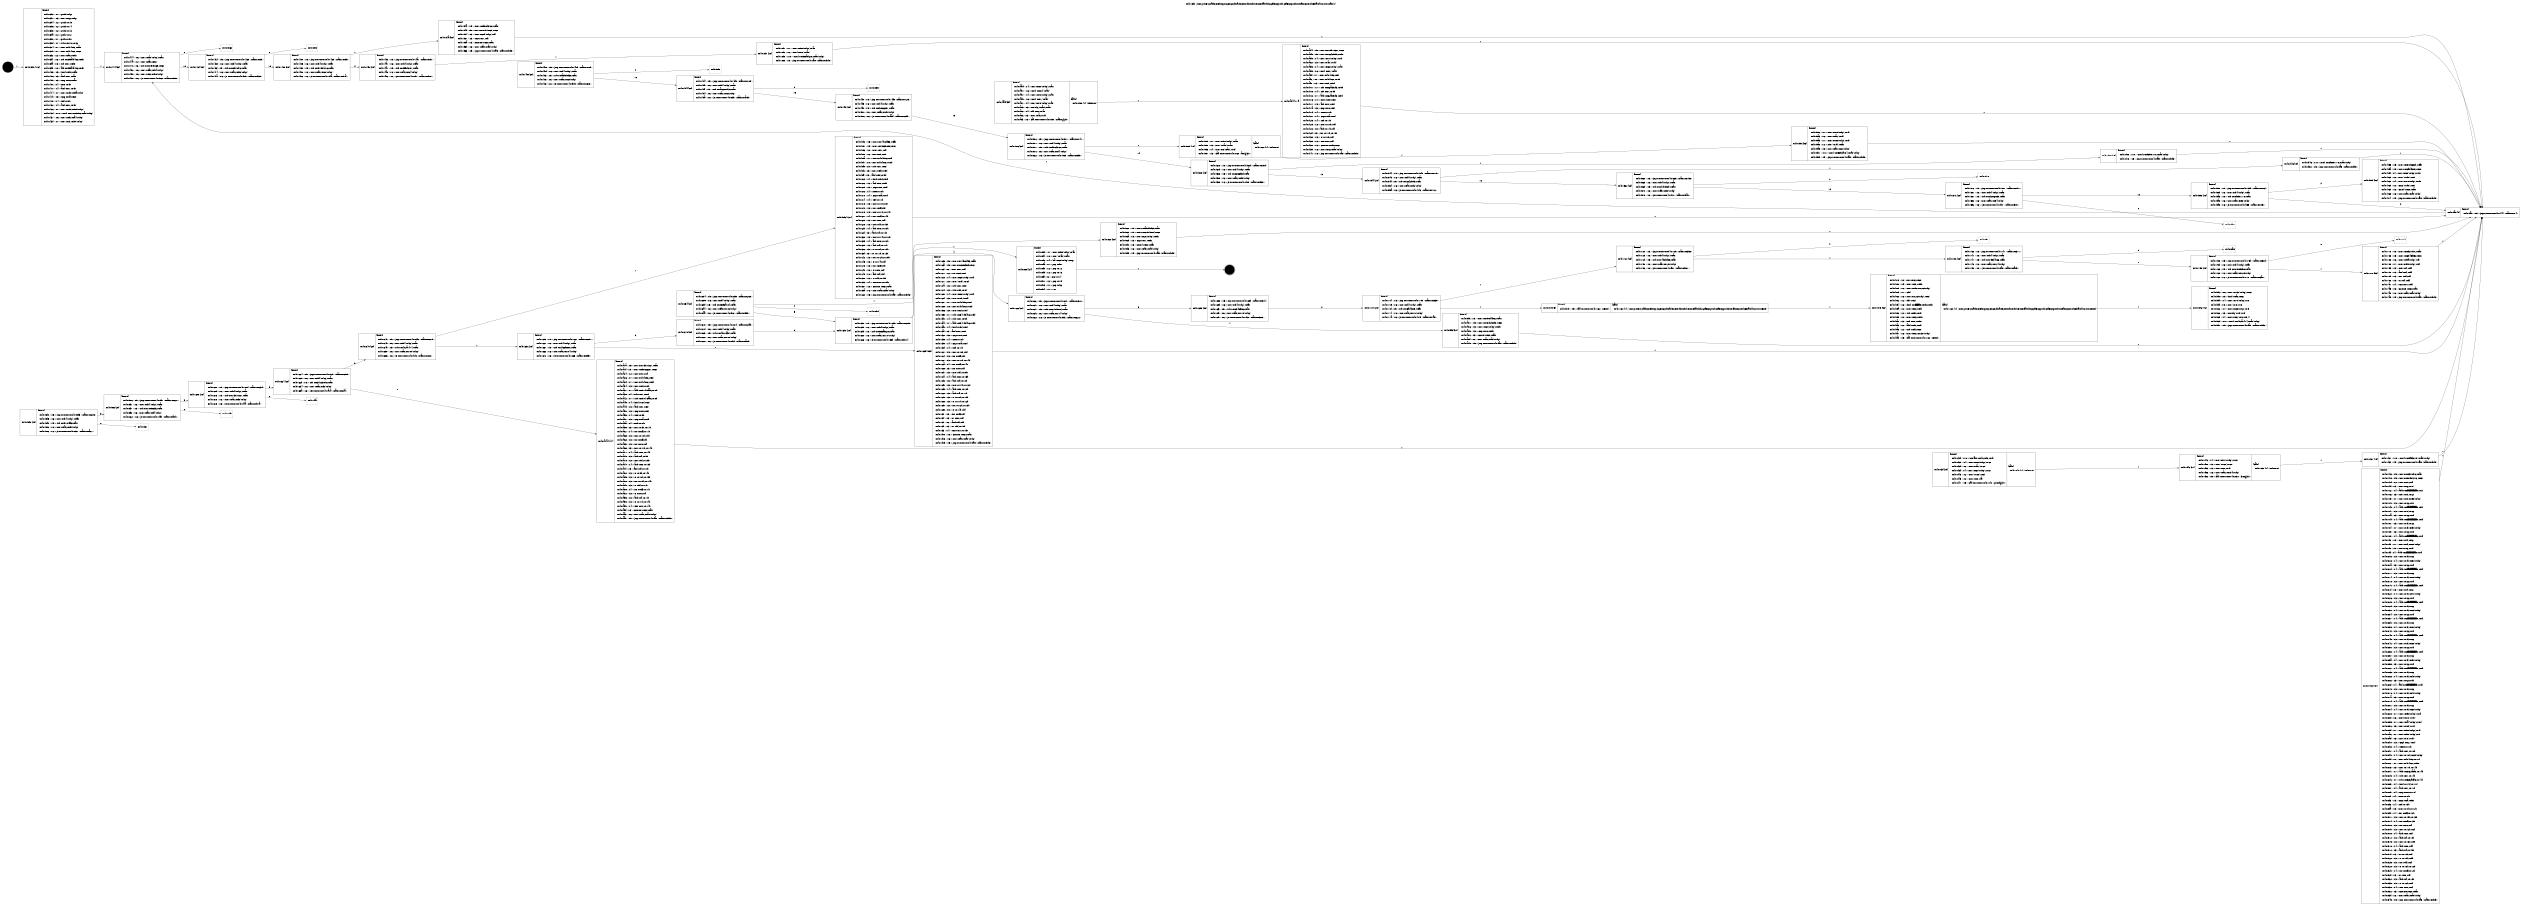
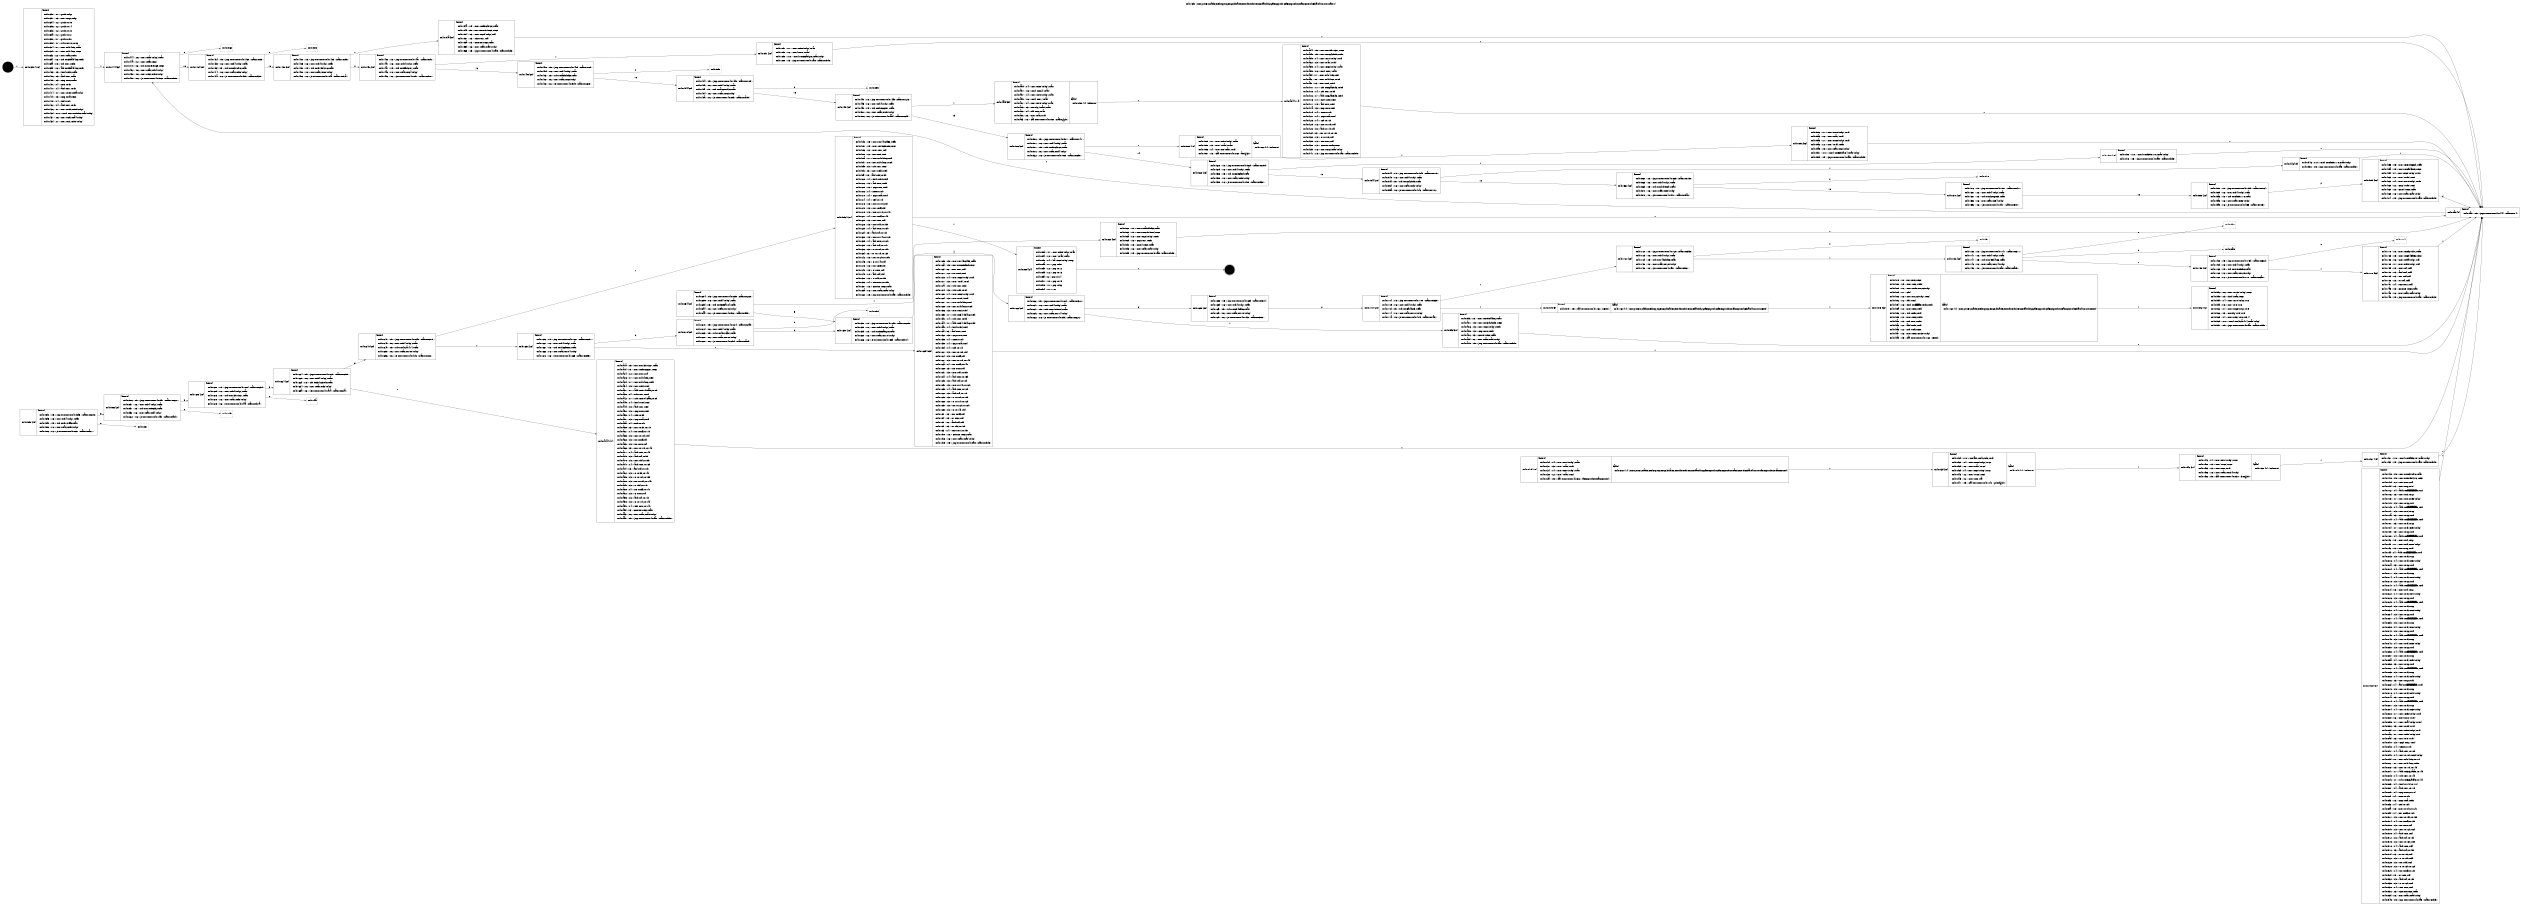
none -> (476, 71)
none -> (953, 105)
(2356, 205) -> (2454, 201)
(2117, 212) -> (2122, 241)
(931, 248) -> (965, 236)
(810, 310) -> (813, 327)
none -> (1655, 470)
